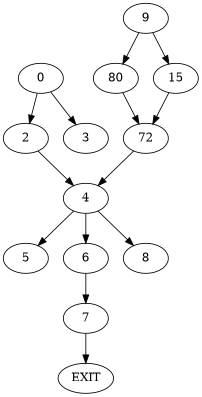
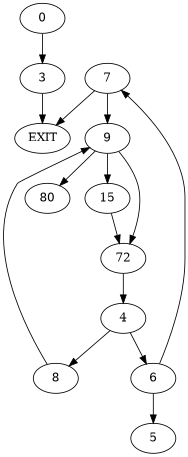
none -> (42, 104)
none -> (107, 104)
(129, 105) -> (139, 192)
(26, 138) -> none
(59, 225) -> (153, 404)
none -> (4, 241)
